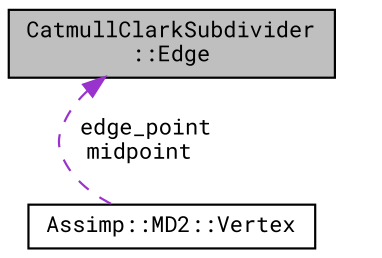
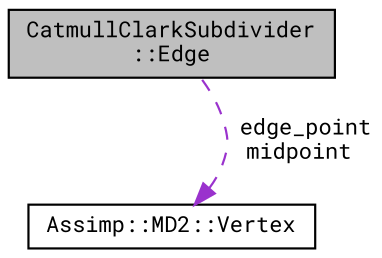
(62, 156) -> (226, 131)
